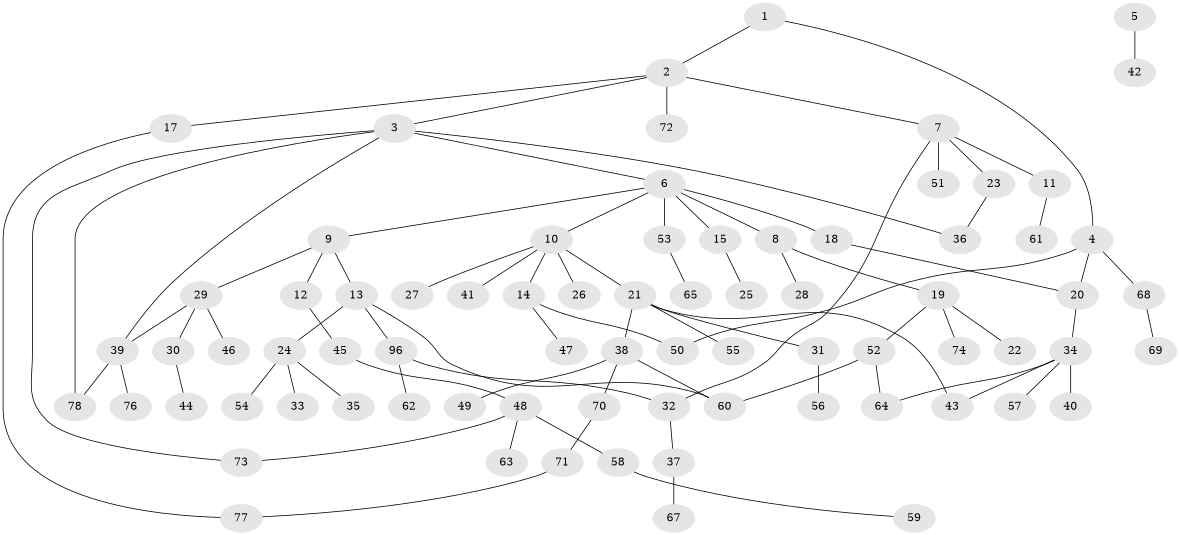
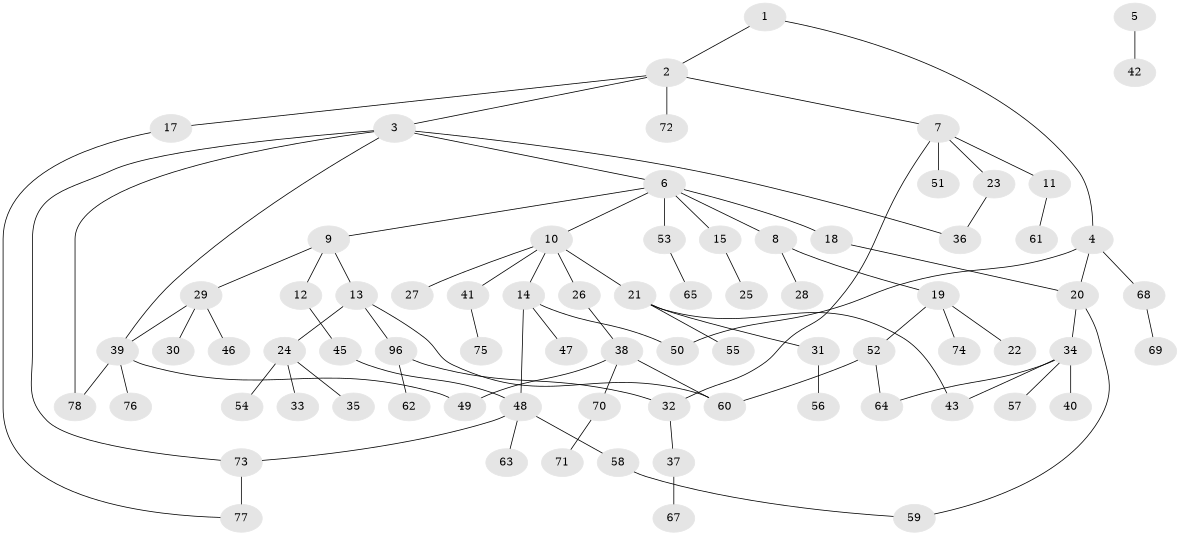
(629, 323) -> (596, 317)
none -> (481, 351)
none -> (522, 351)
none -> (283, 379)
(186, 407) -> none
none -> (1074, 449)
(406, 503) -> (241, 491)
